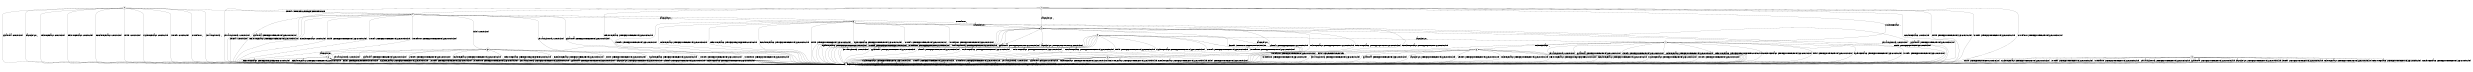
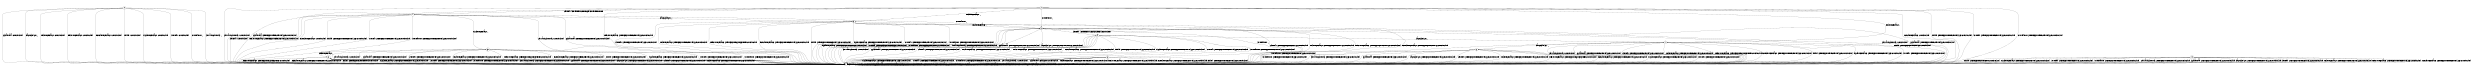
(268, 11) -> (587, 10)
none -> (948, 15)
(1047, 18) -> (1047, 18)
(980, 25) -> (980, 25)
(1893, 25) -> (1893, 25)
(481, 32) -> (481, 32)
(1263, 42) -> (1263, 42)
(1542, 46) -> (1542, 46)
(1263, 47) -> (1069, 32)
(326, 53) -> (326, 53)
(1320, 53) -> none
